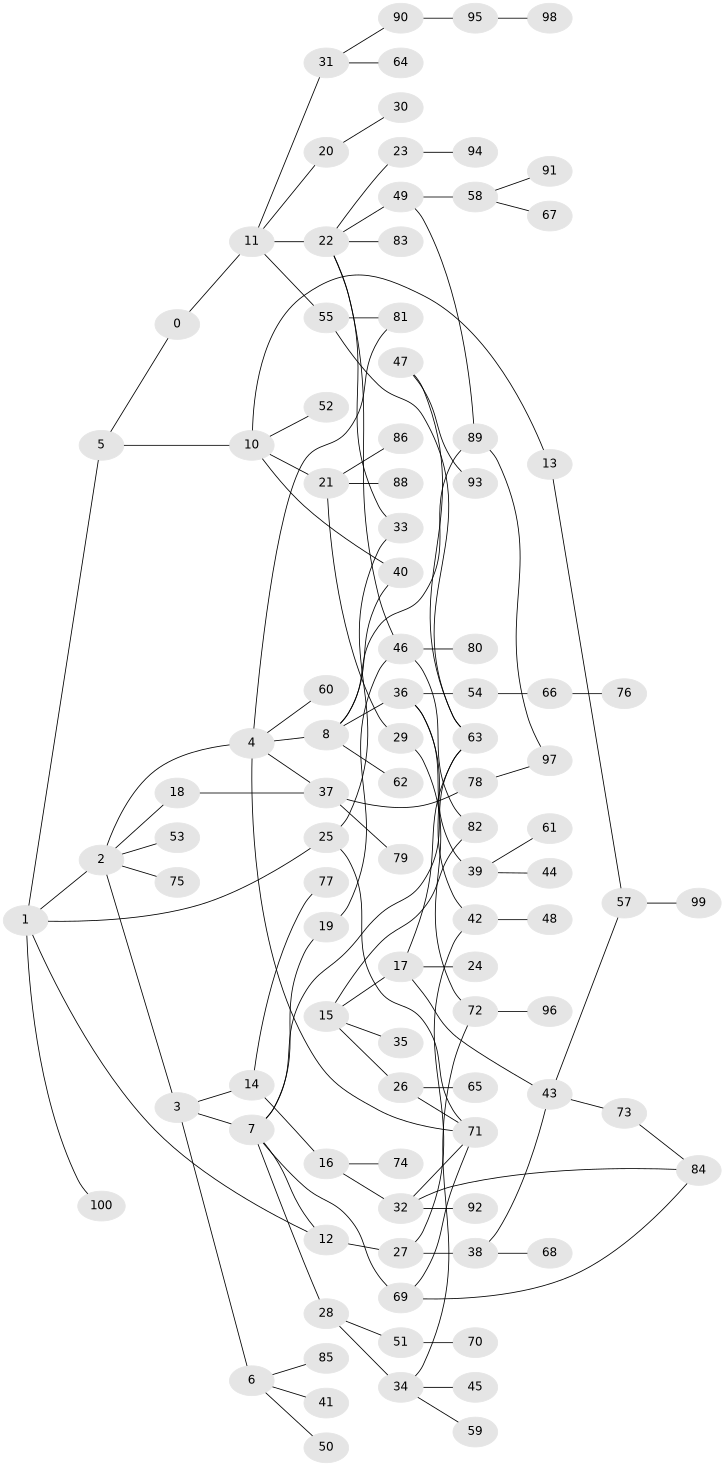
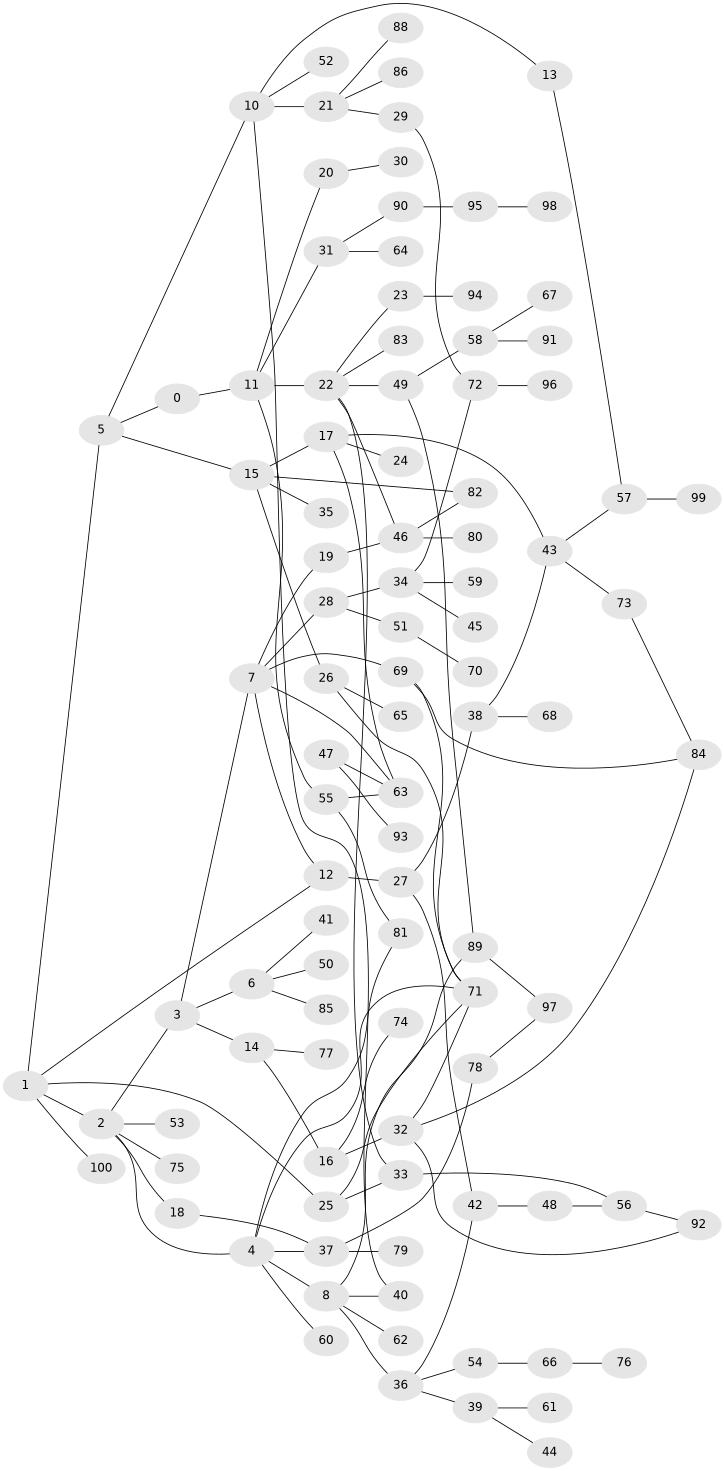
none -> (177, 453)
none -> (624, 1206)
